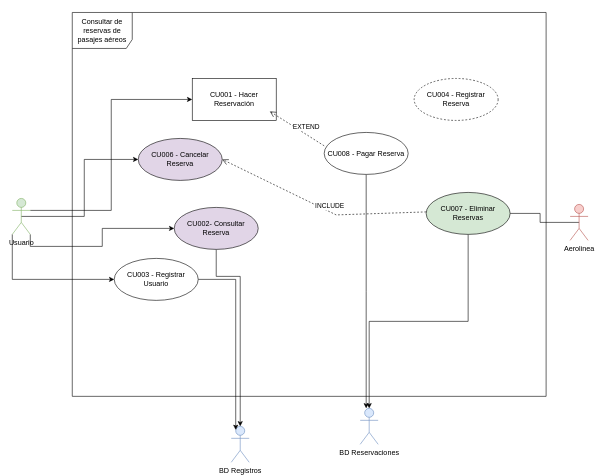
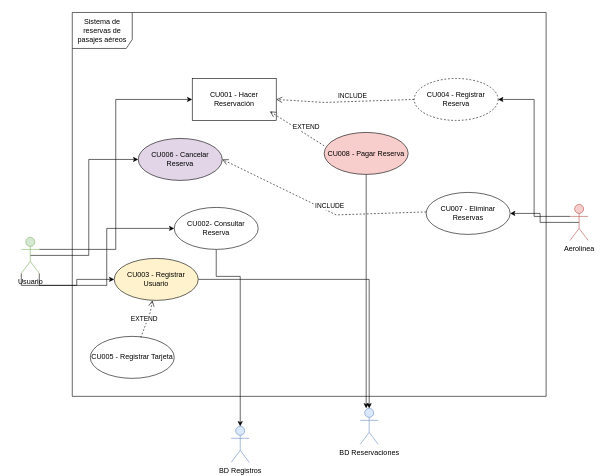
(102, 30) -> (102, 30)
none -> (346, 102)
(366, 153) -> (366, 153)
(468, 213) -> (468, 213)
(513, 213) -> (515, 213)
(21, 216) -> (30, 255)
none -> (551, 216)
(216, 228) -> (216, 228)
(156, 279) -> (156, 279)
(236, 279) -> (321, 279)
none -> (147, 321)
(463, 321) -> none
none -> (132, 357)
